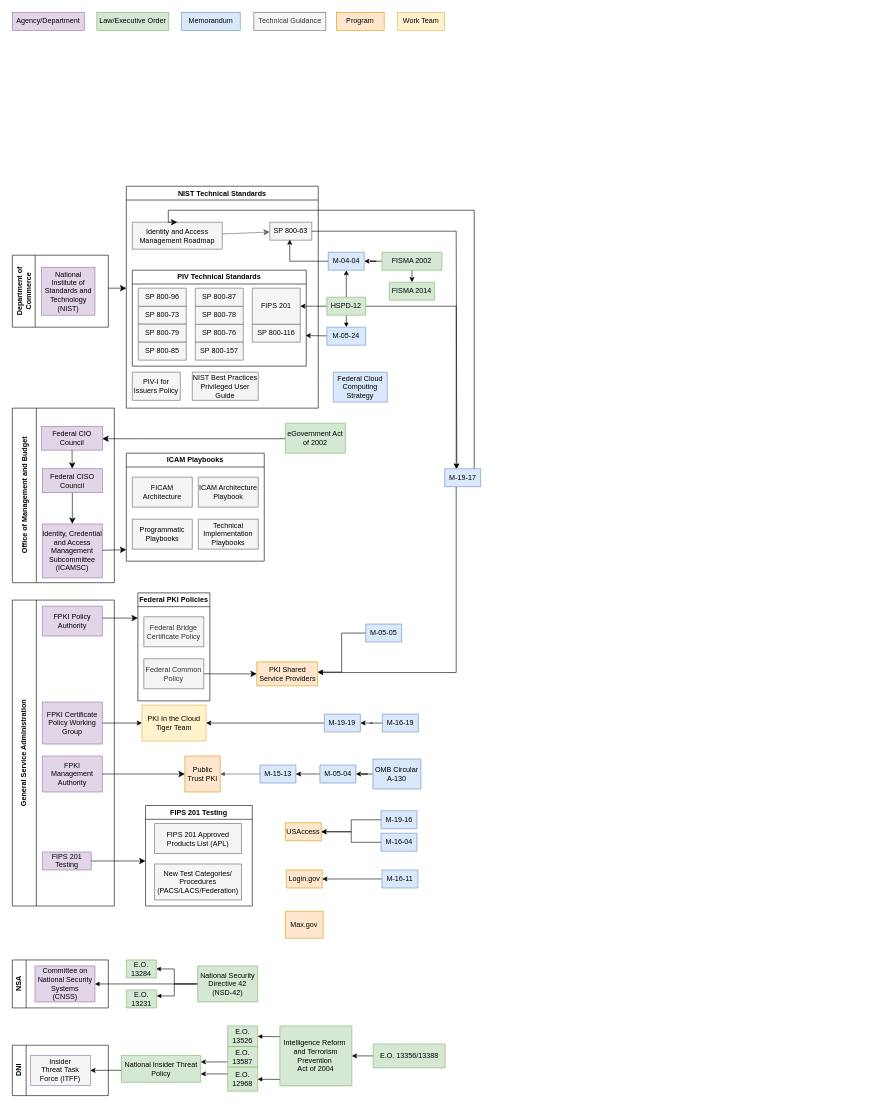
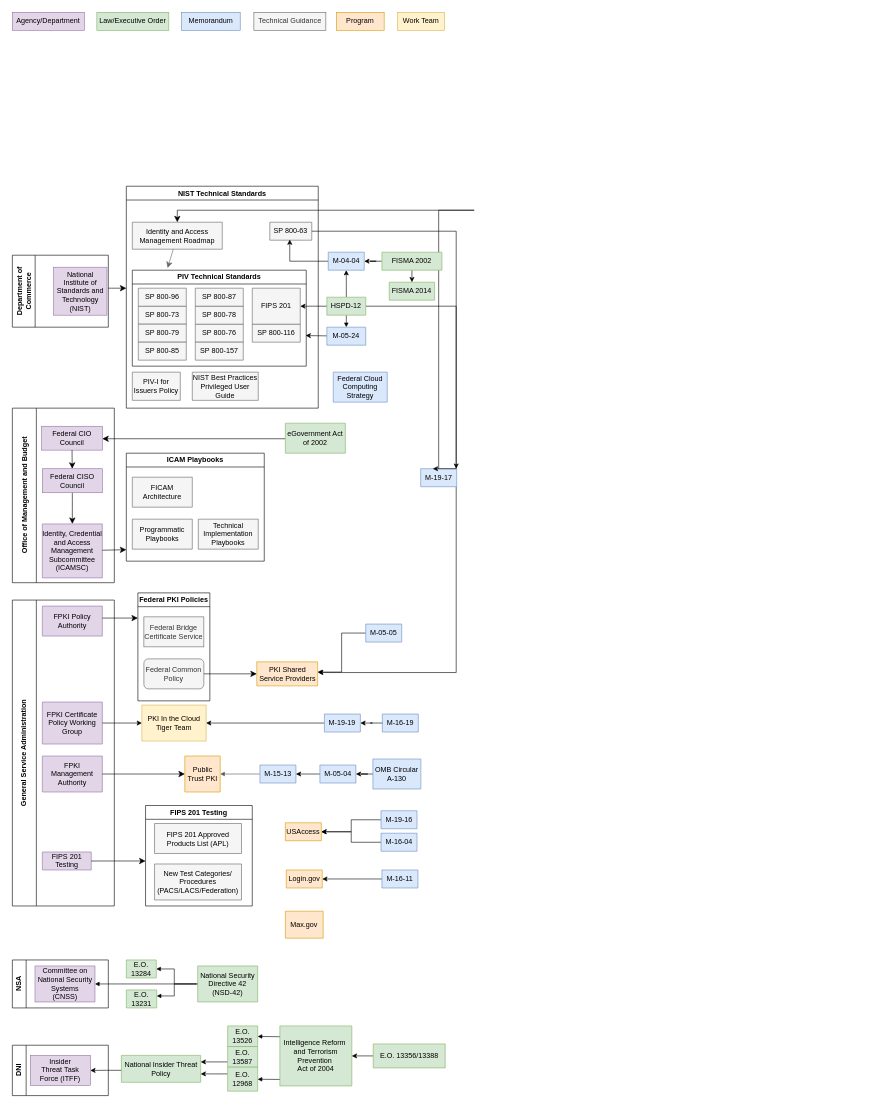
(258, 233) -> (171, 256)
(68, 291) -> (80, 291)
(463, 478) -> (439, 478)
(228, 492) -> none
(174, 632) -> (174, 632)
(174, 674) -> (174, 674)
(60, 1071) -> (60, 1071)
